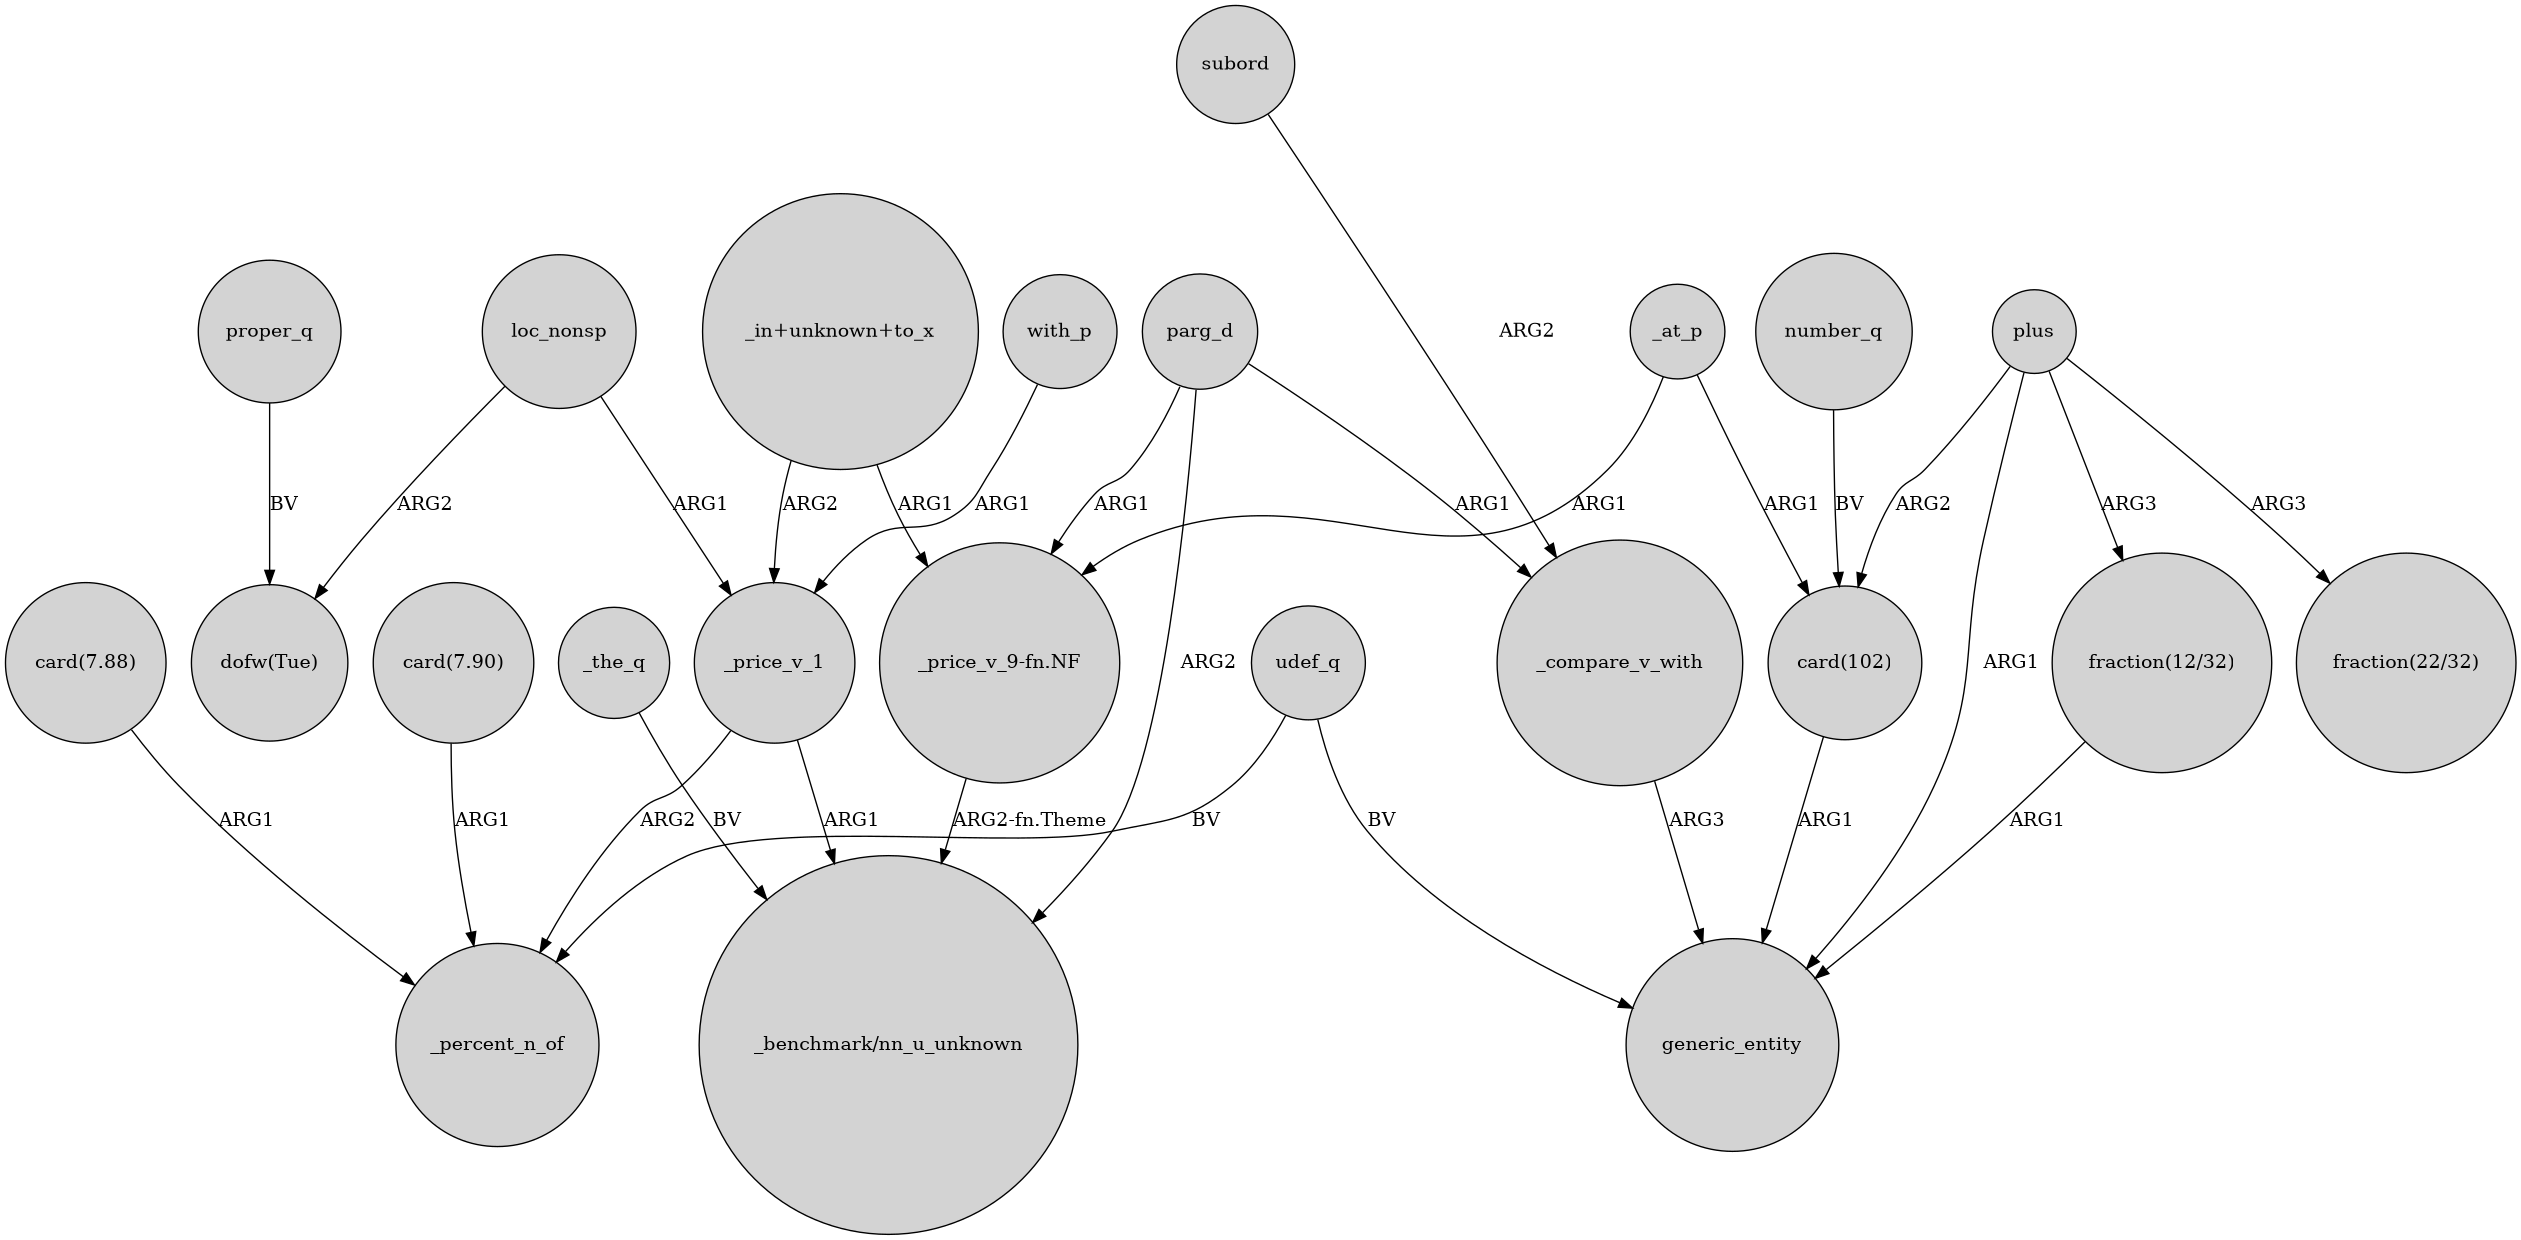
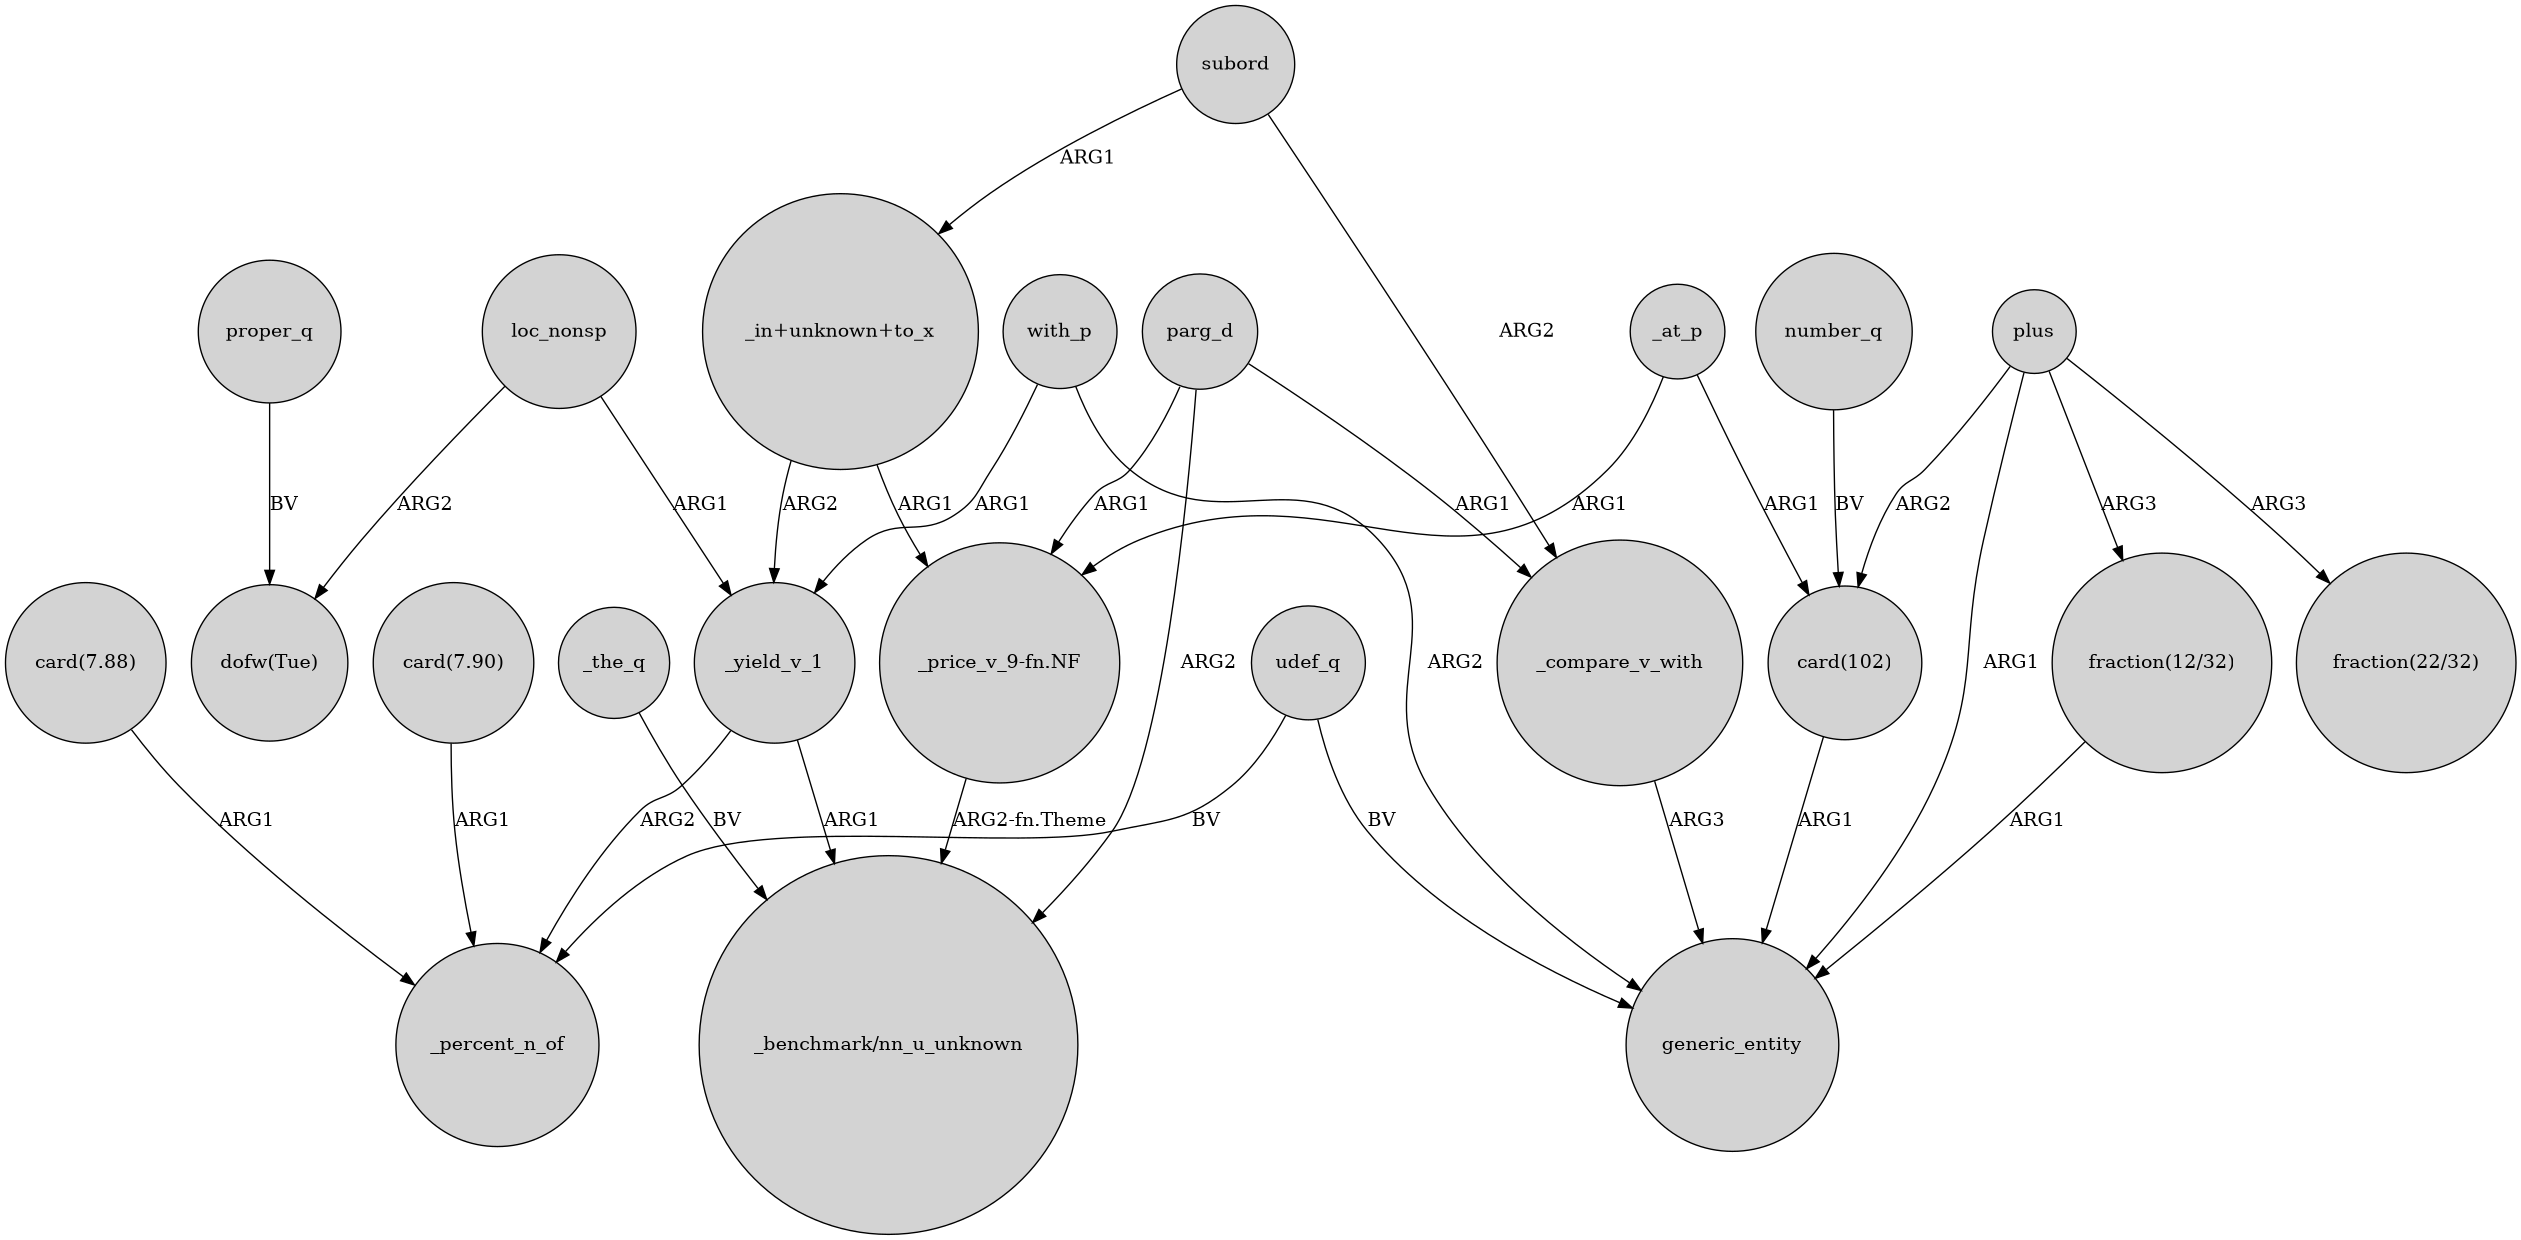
none -> (1061, 149)
none -> (1412, 619)
(775, 663) -> (775, 663)
